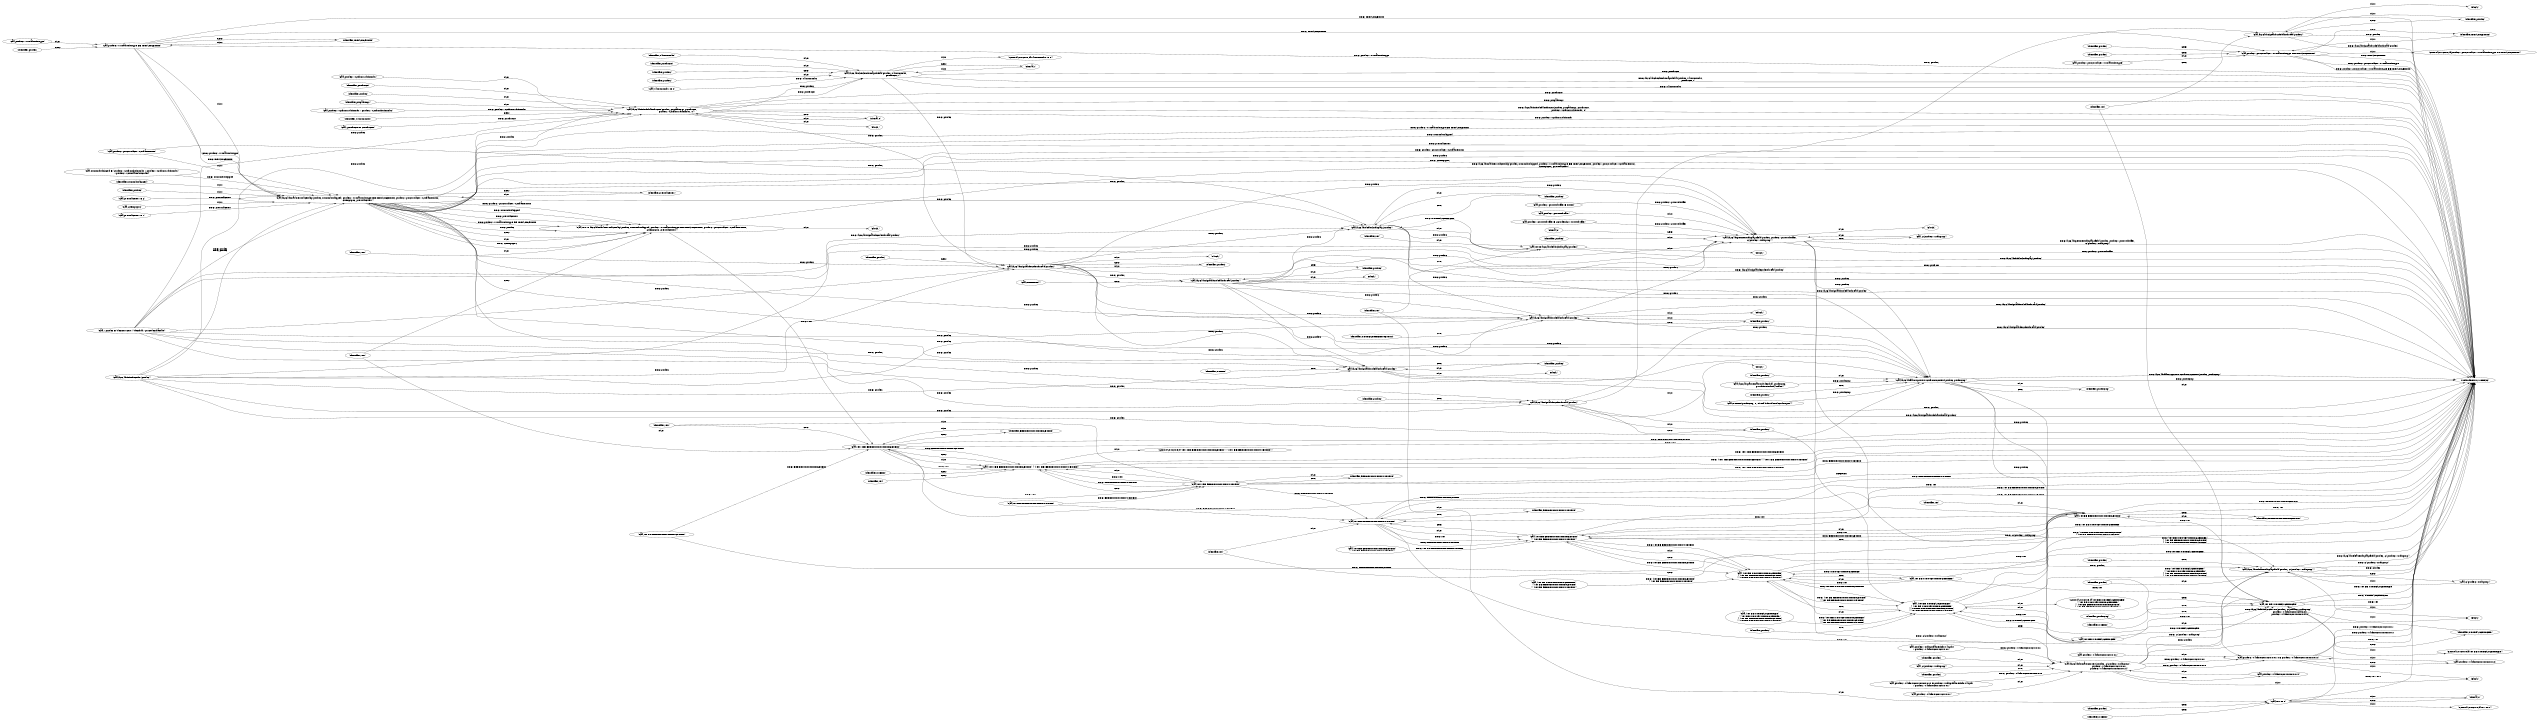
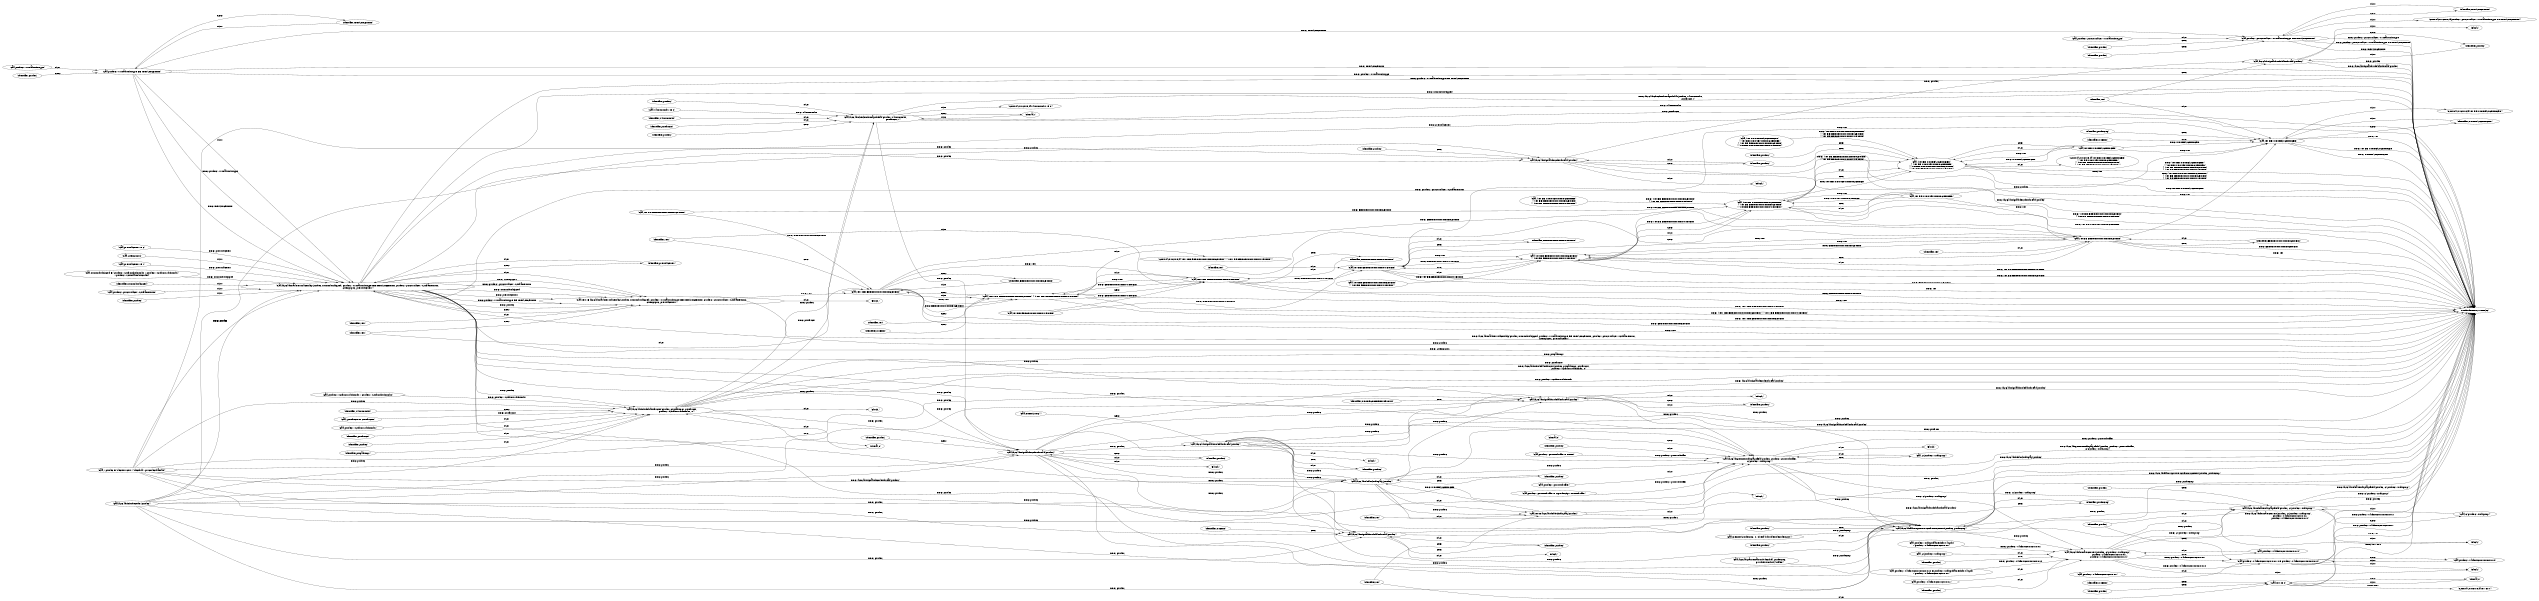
(761, 164) -> (754, 504)
(1031, 282) -> (1031, 414)
(2373, 704) -> (2373, 586)
